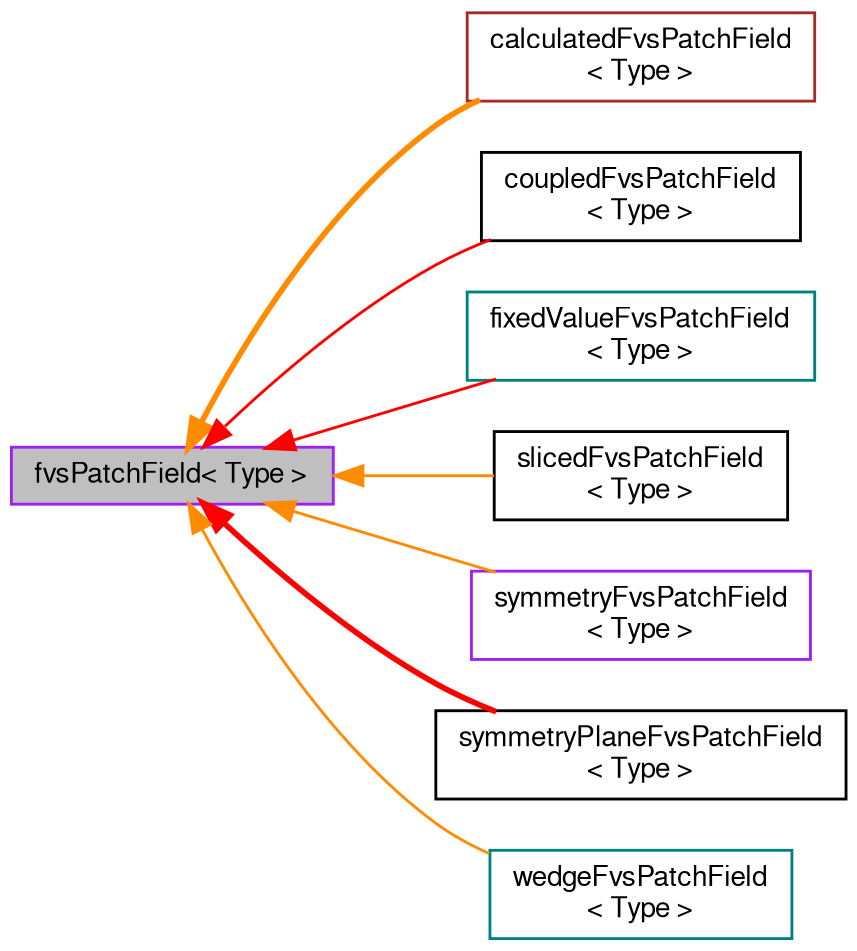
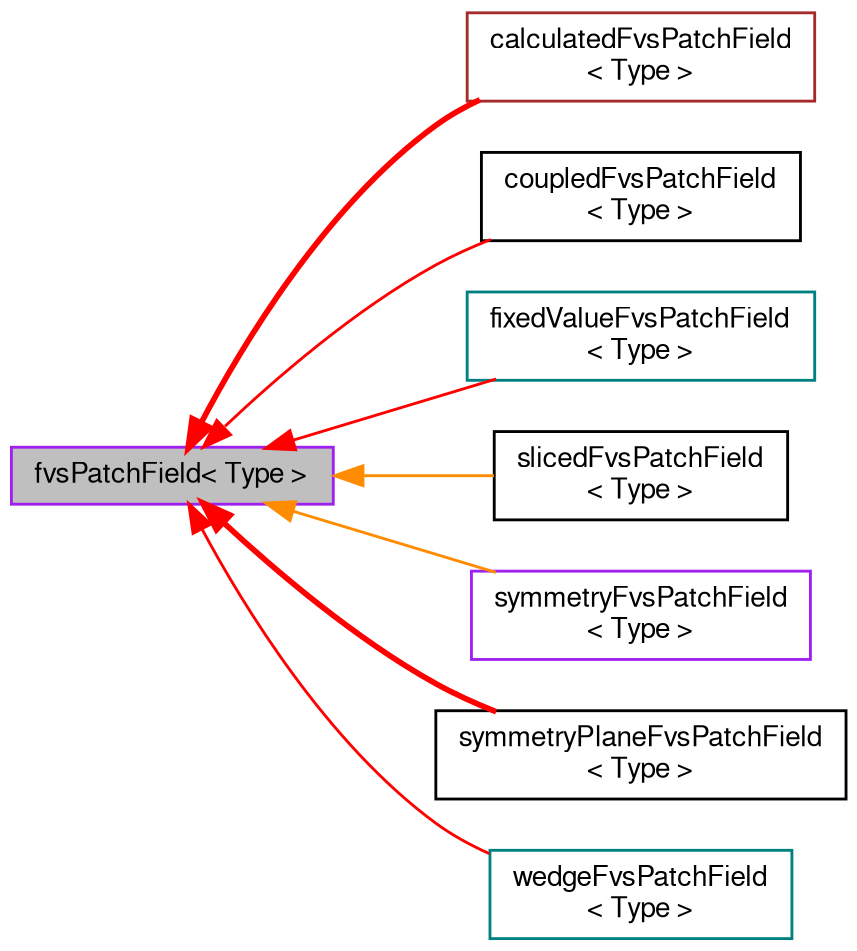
(319, 241) -> (319, 241)
(323, 713) -> (323, 713)
